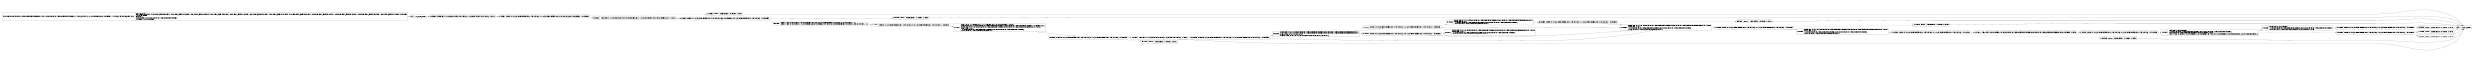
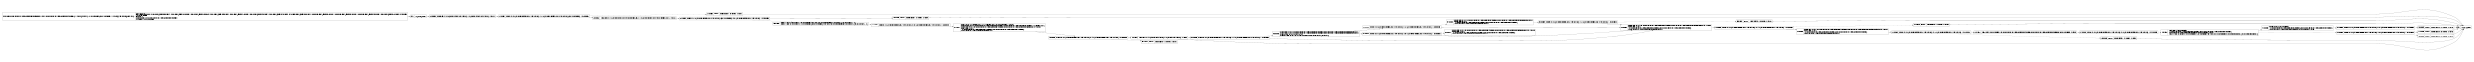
(2279, 27) -> (2279, 27)
